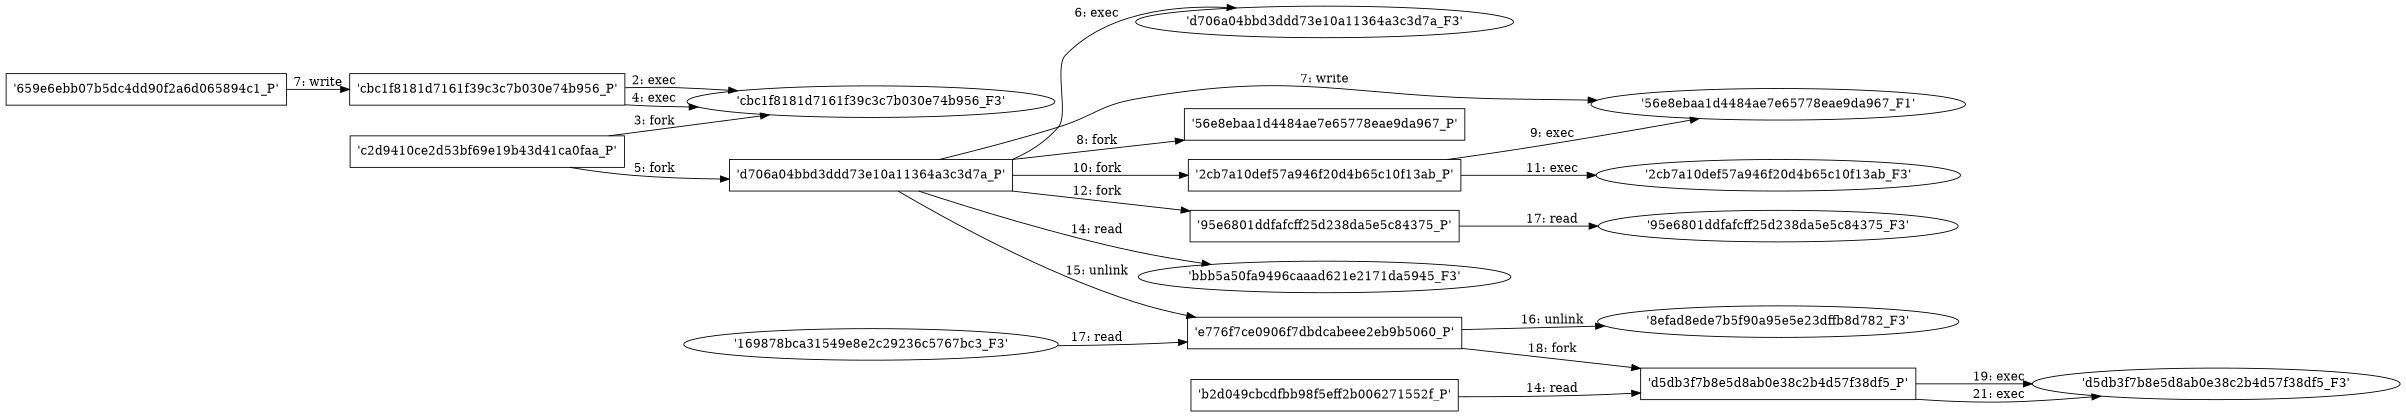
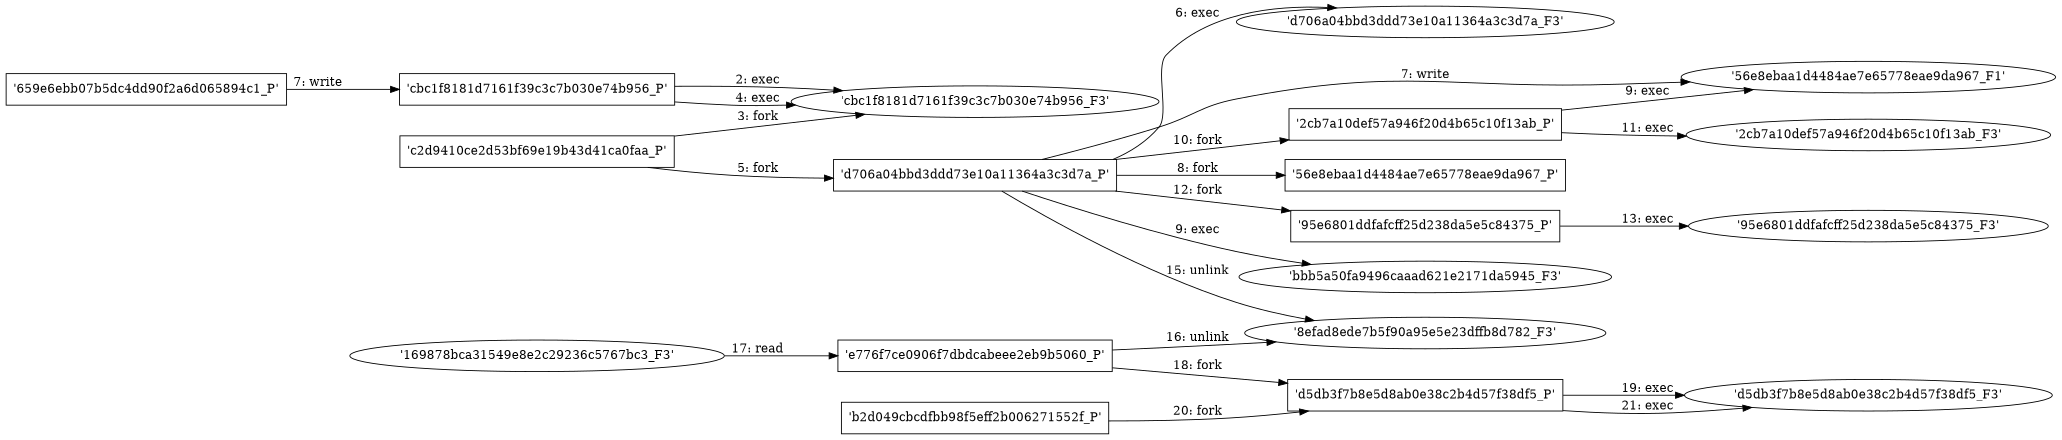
(1552, 220) -> (1648, 220)
(1097, 230) -> (1198, 230)
(1038, 264) -> (1148, 268)
(1552, 389) -> (1198, 411)
